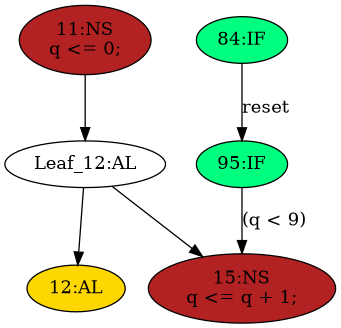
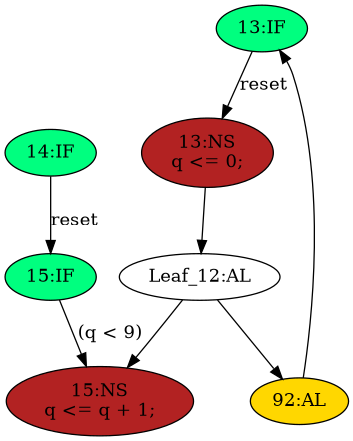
none -> (262, 29)
(85, 40) -> (207, 153)
(242, 40) -> (51, 153)
(242, 164) -> (51, 277)
(76, 288) -> (299, 401)
